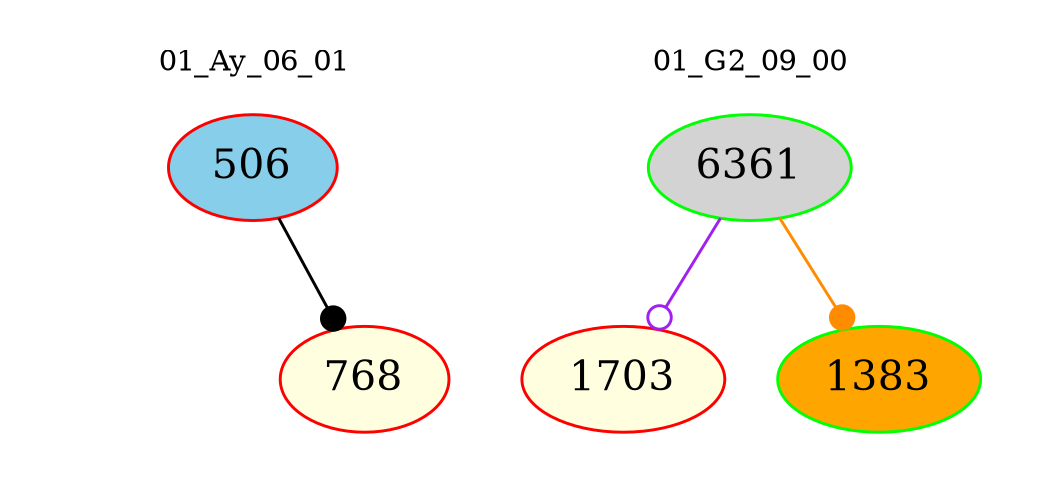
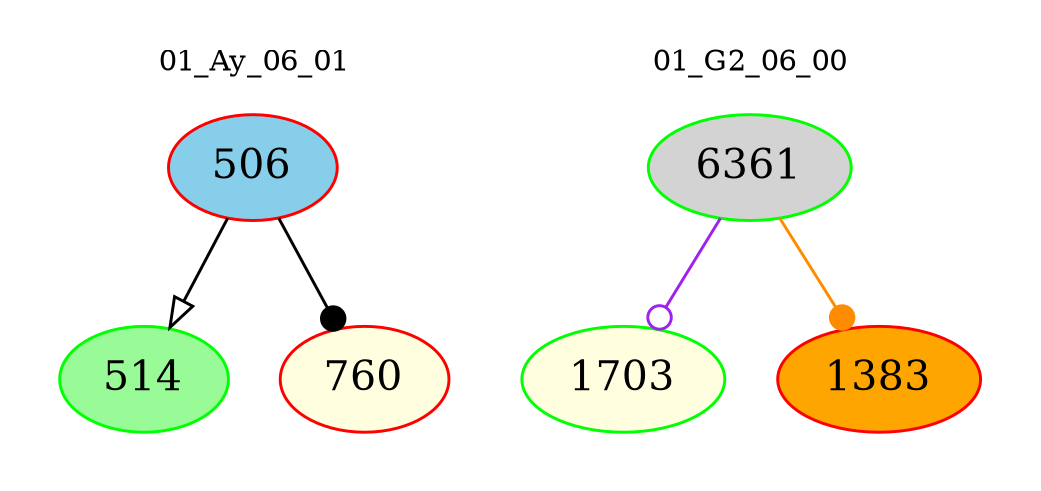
(751, 63) -> (751, 63)
none -> (144, 379)
(365, 379) -> (365, 379)
(623, 379) -> (623, 379)
(879, 379) -> (879, 379)
